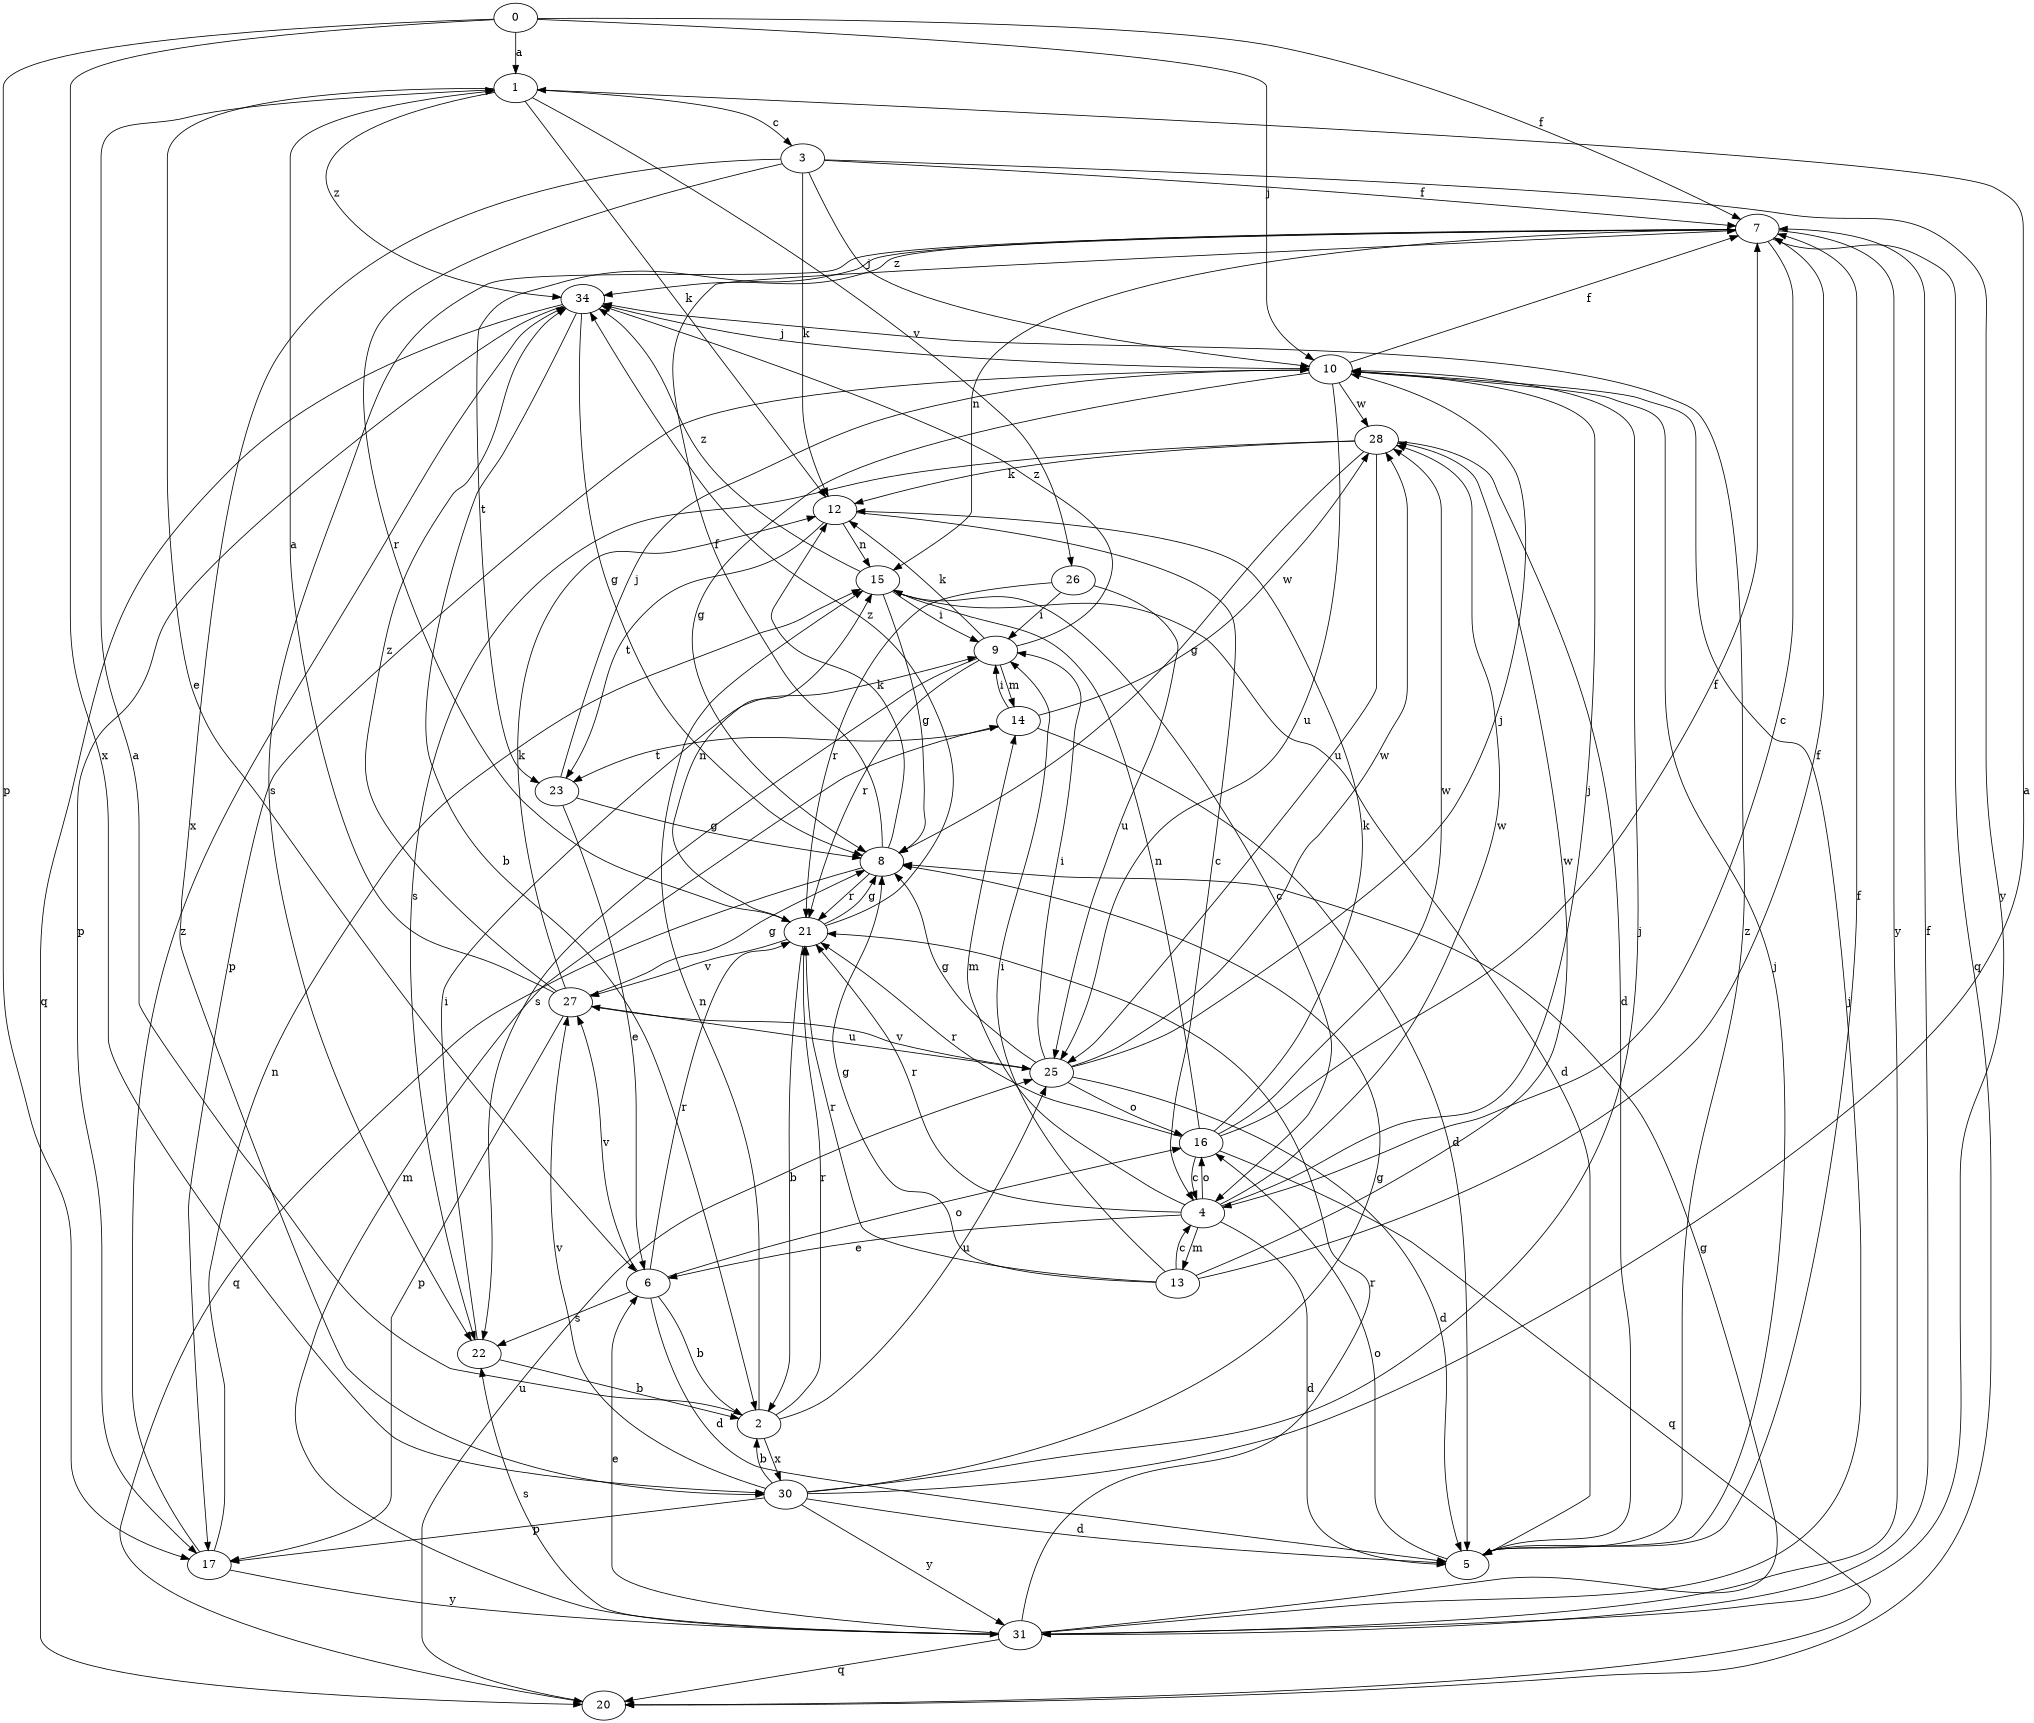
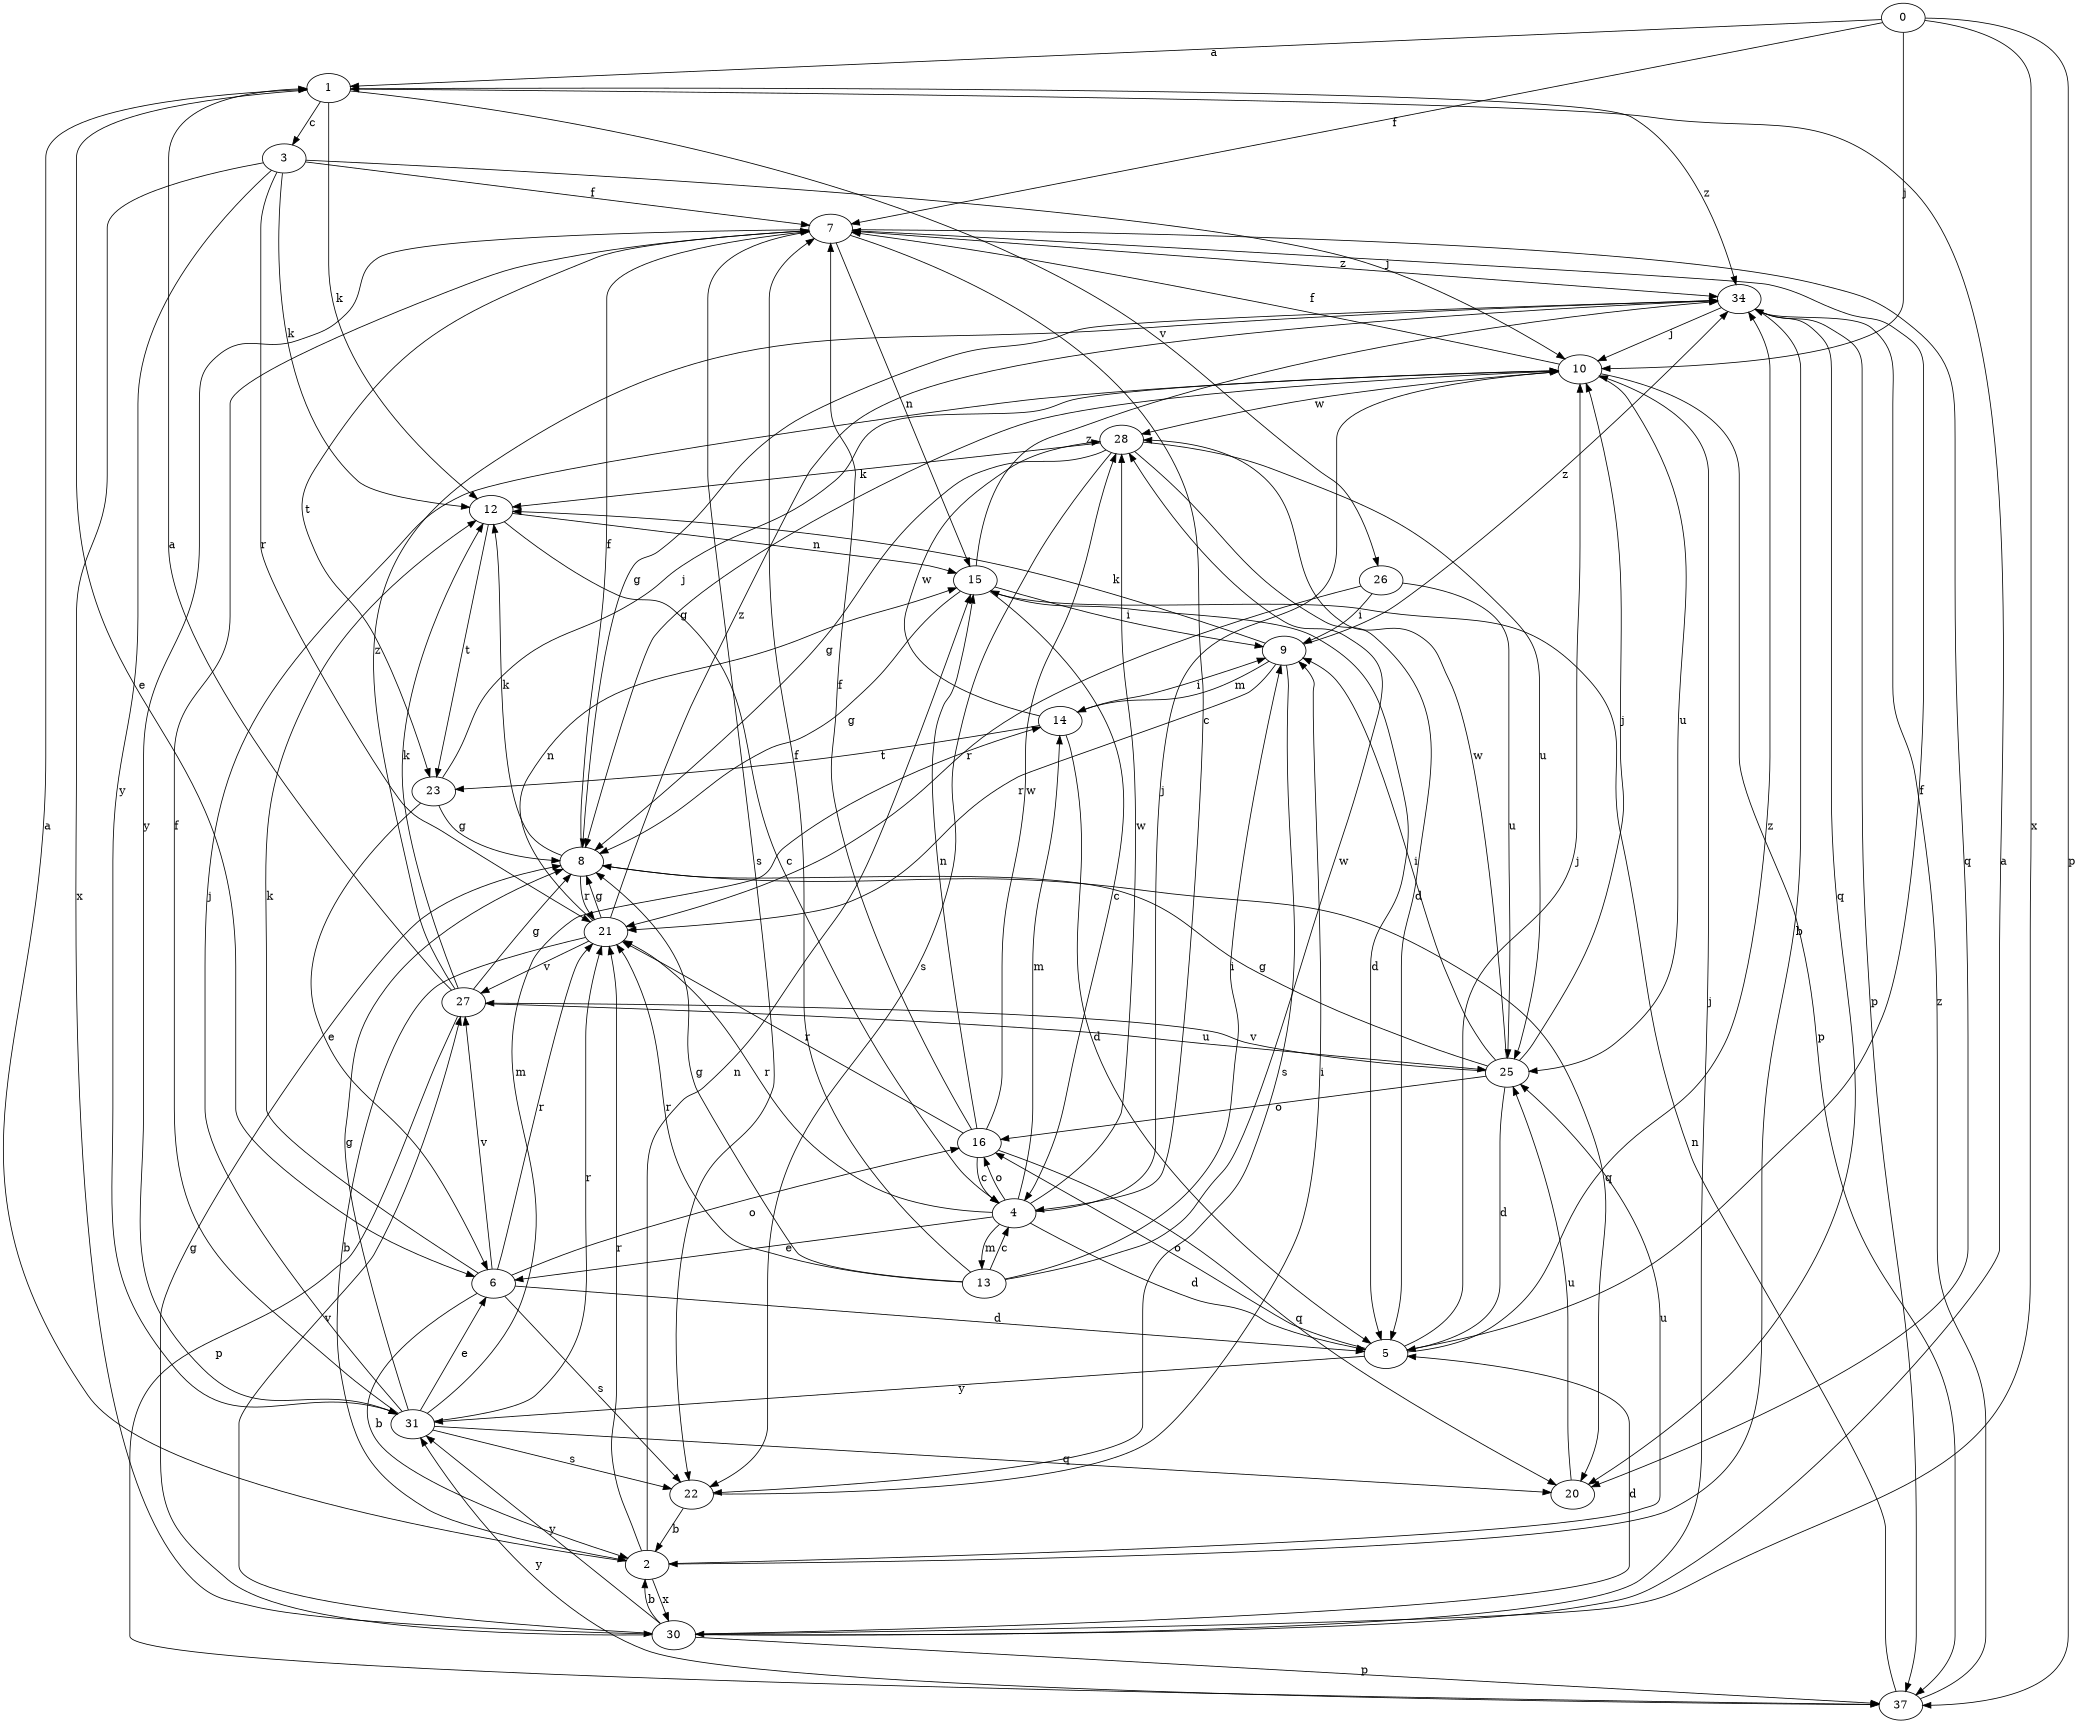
(1322, 696) -> (266, 915)
none -> (904, 1389)
(209, 1565) -> (1901, 1706)
